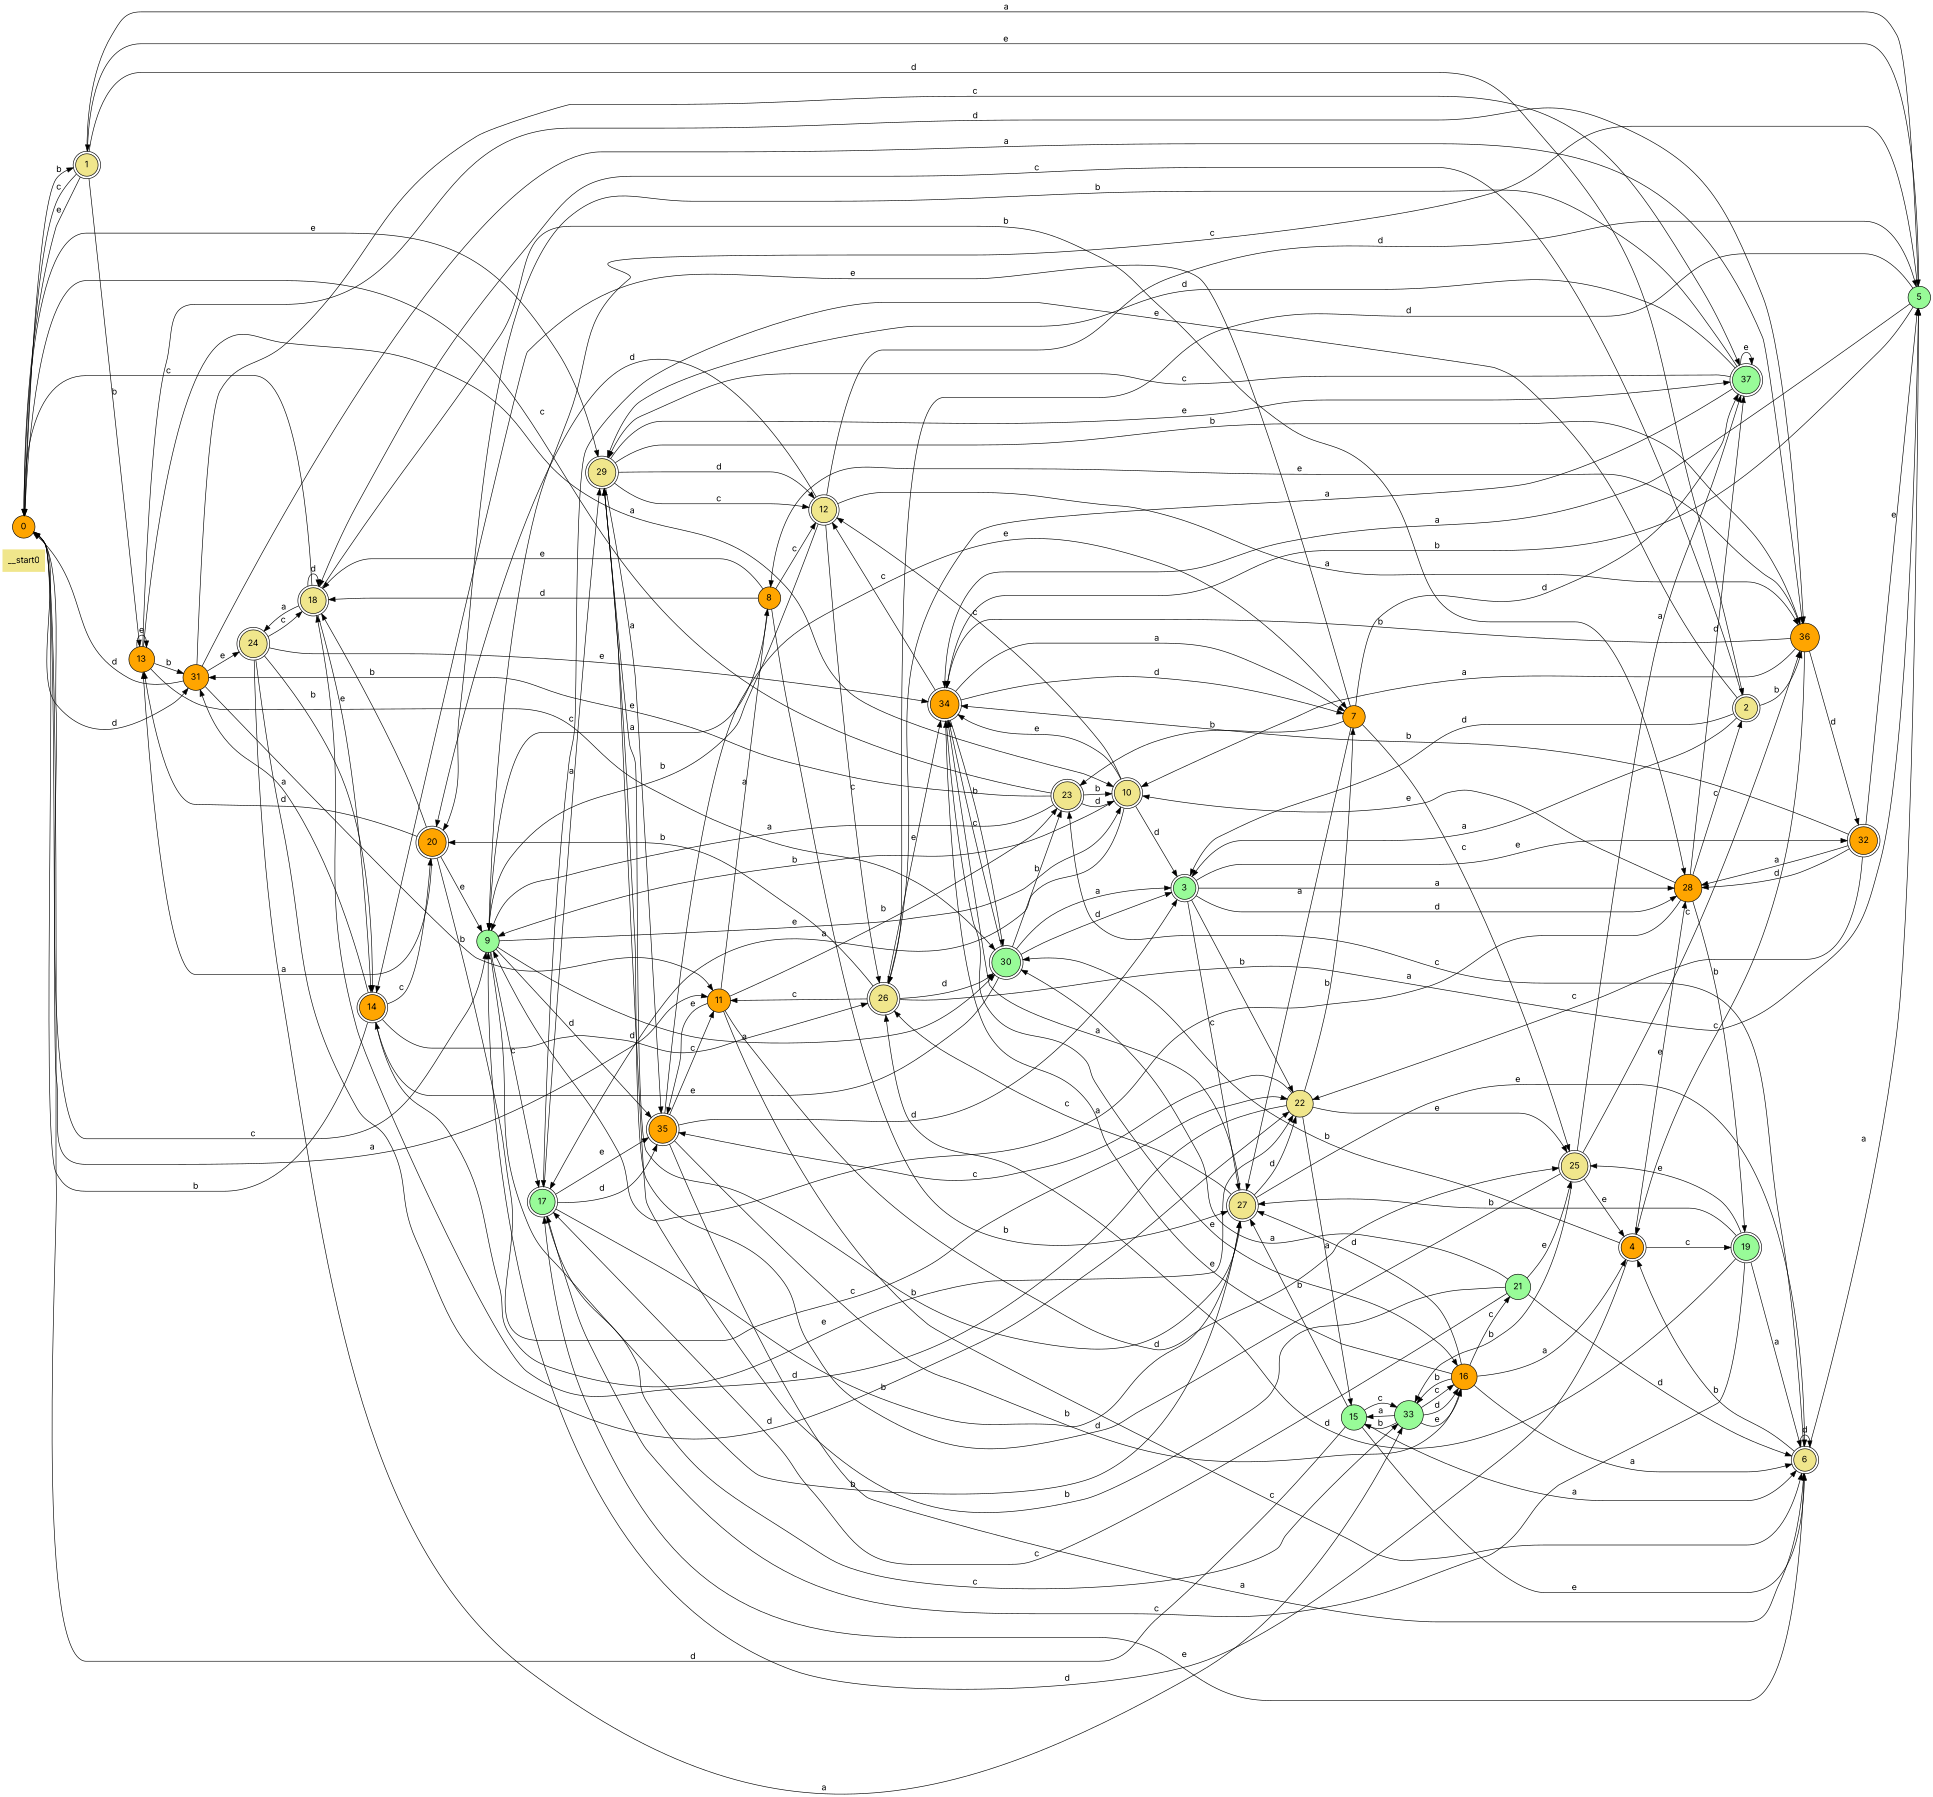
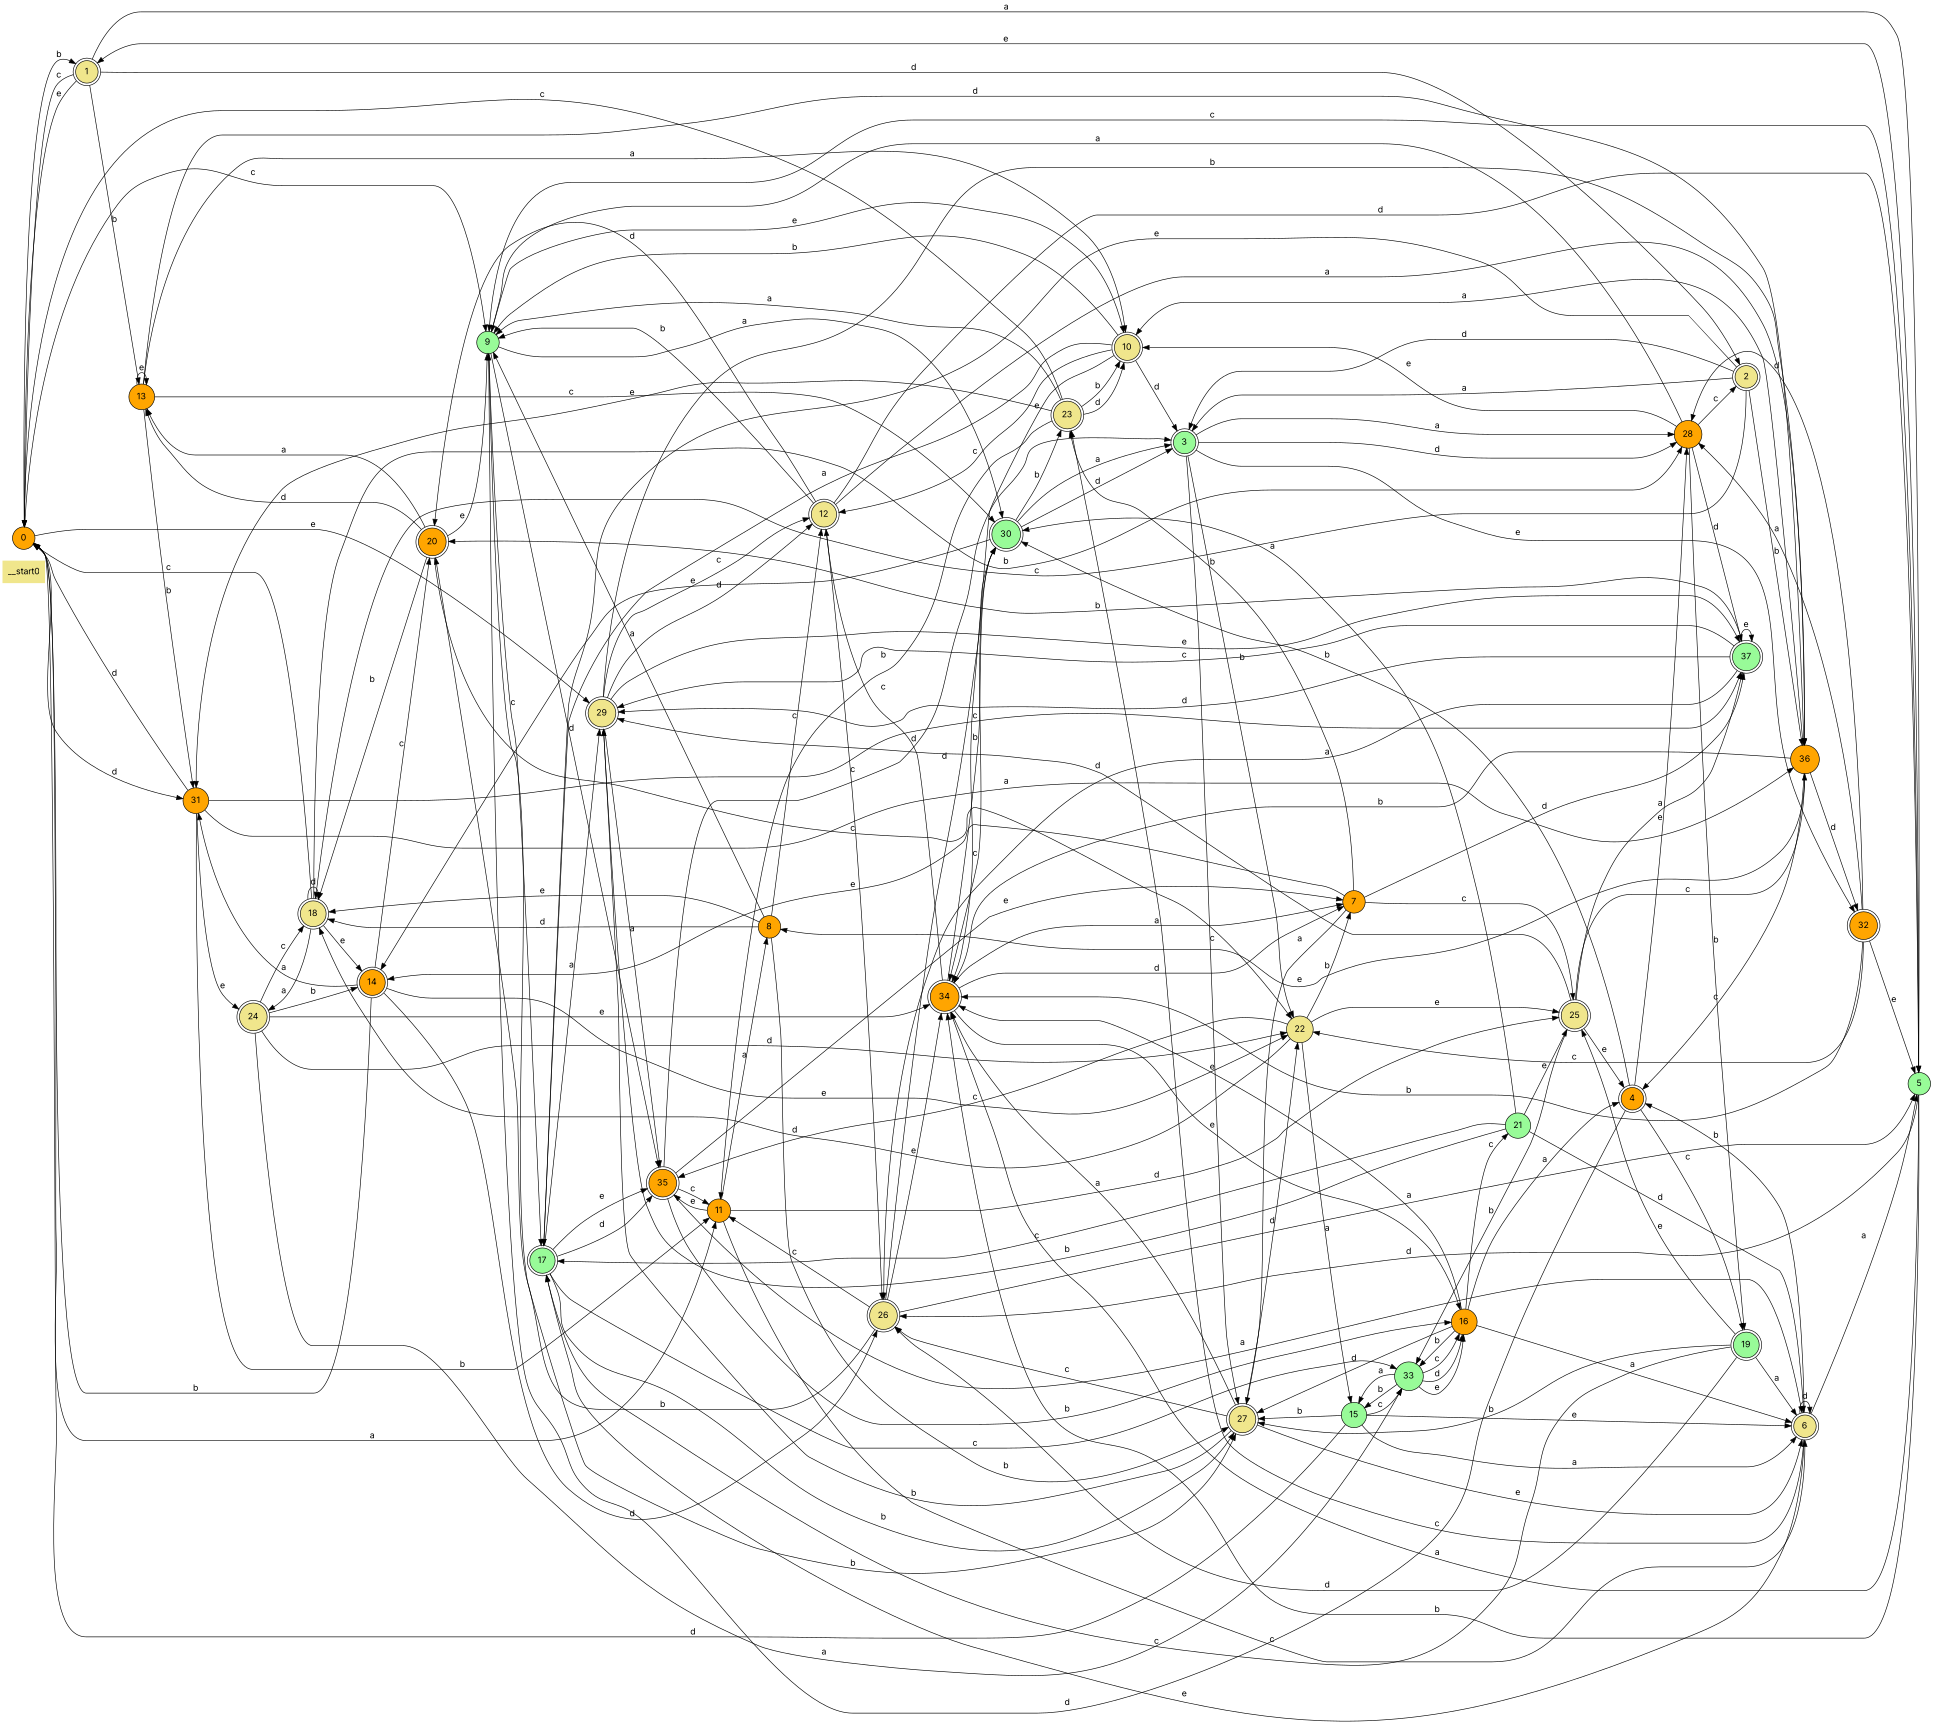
(914, 906) -> (796, 761)
